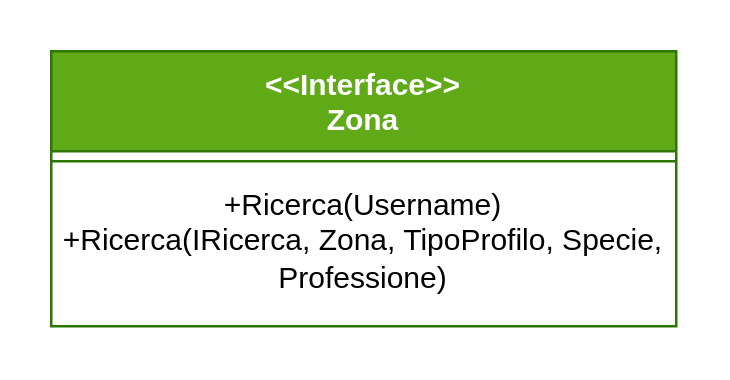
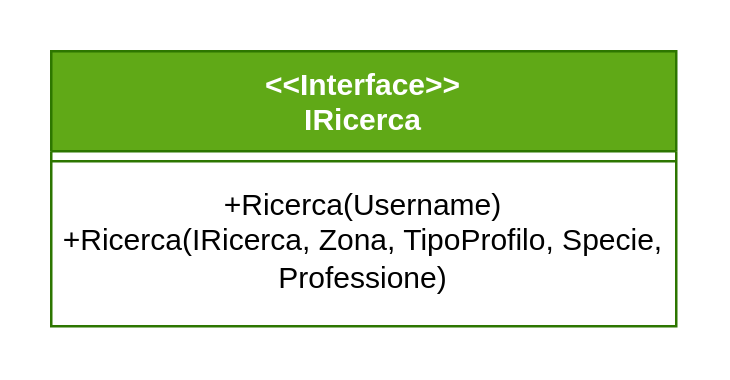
(364, 105) -> (364, 105)
